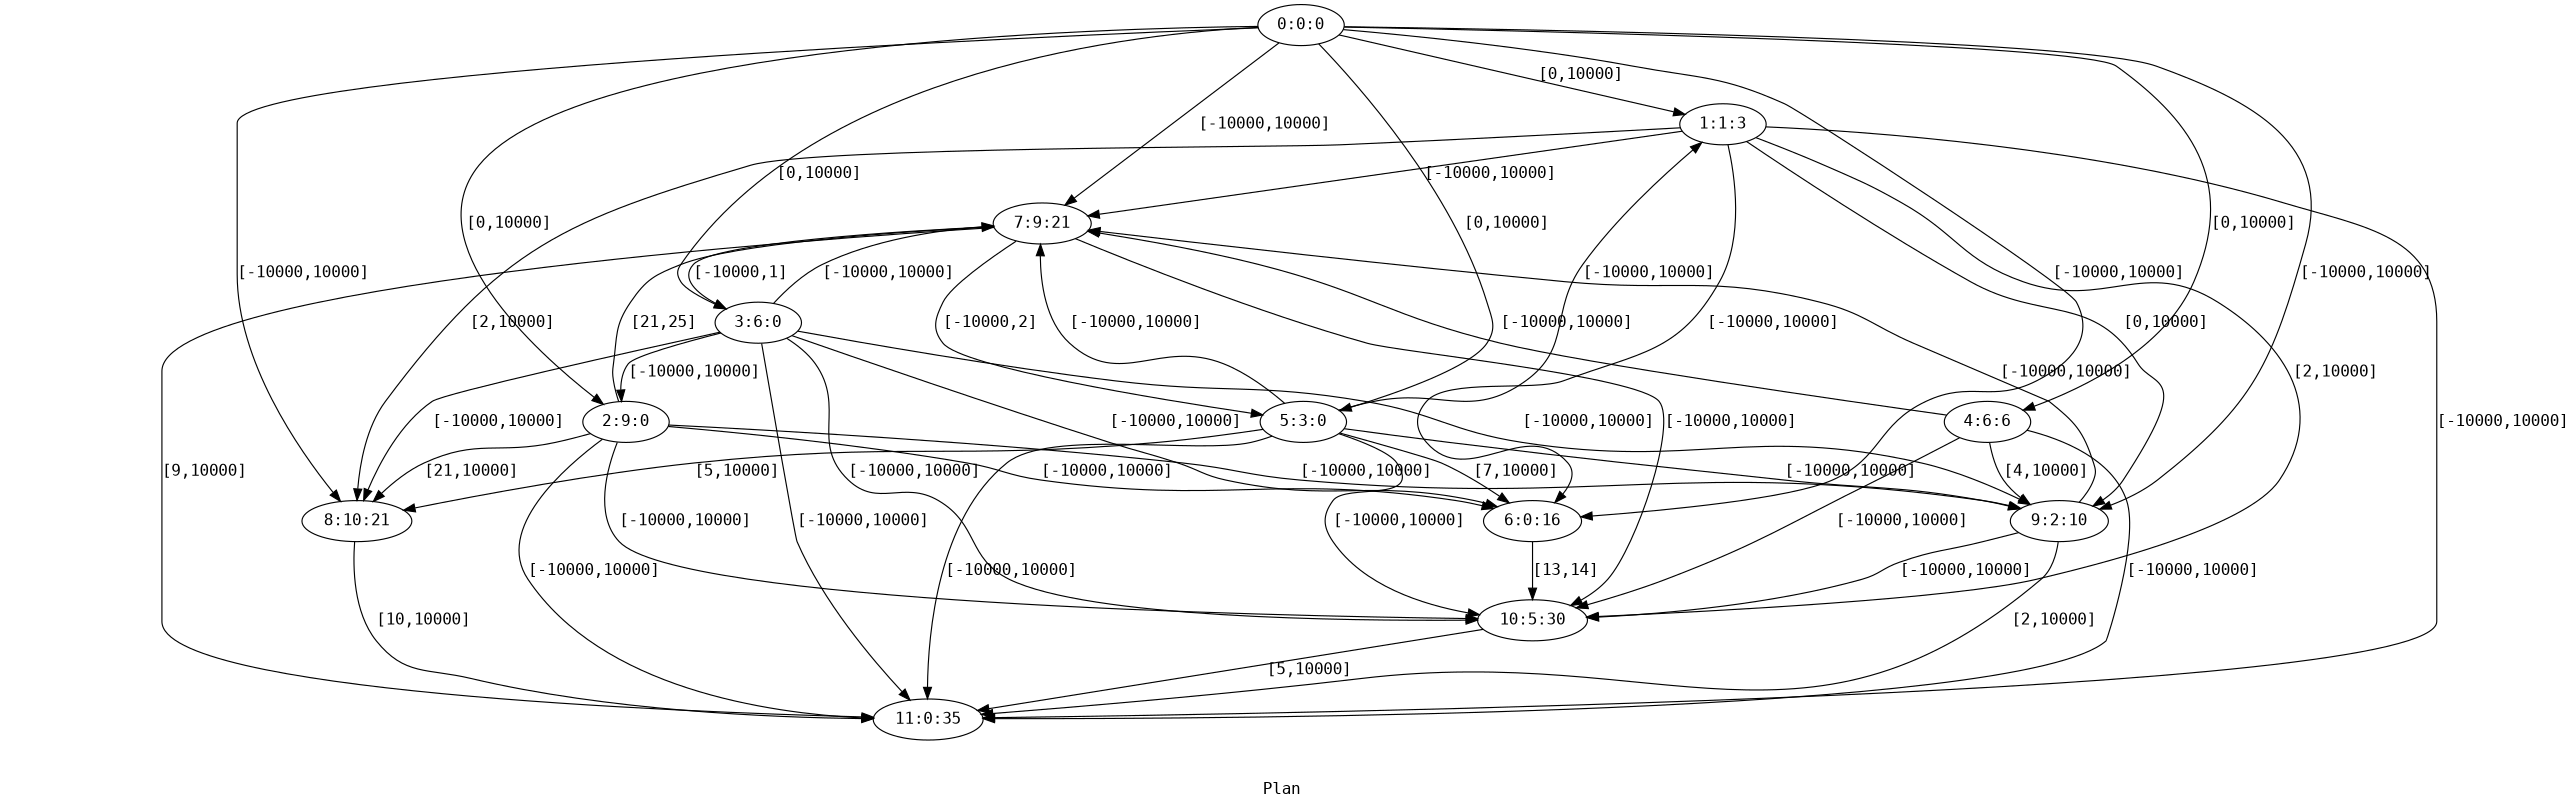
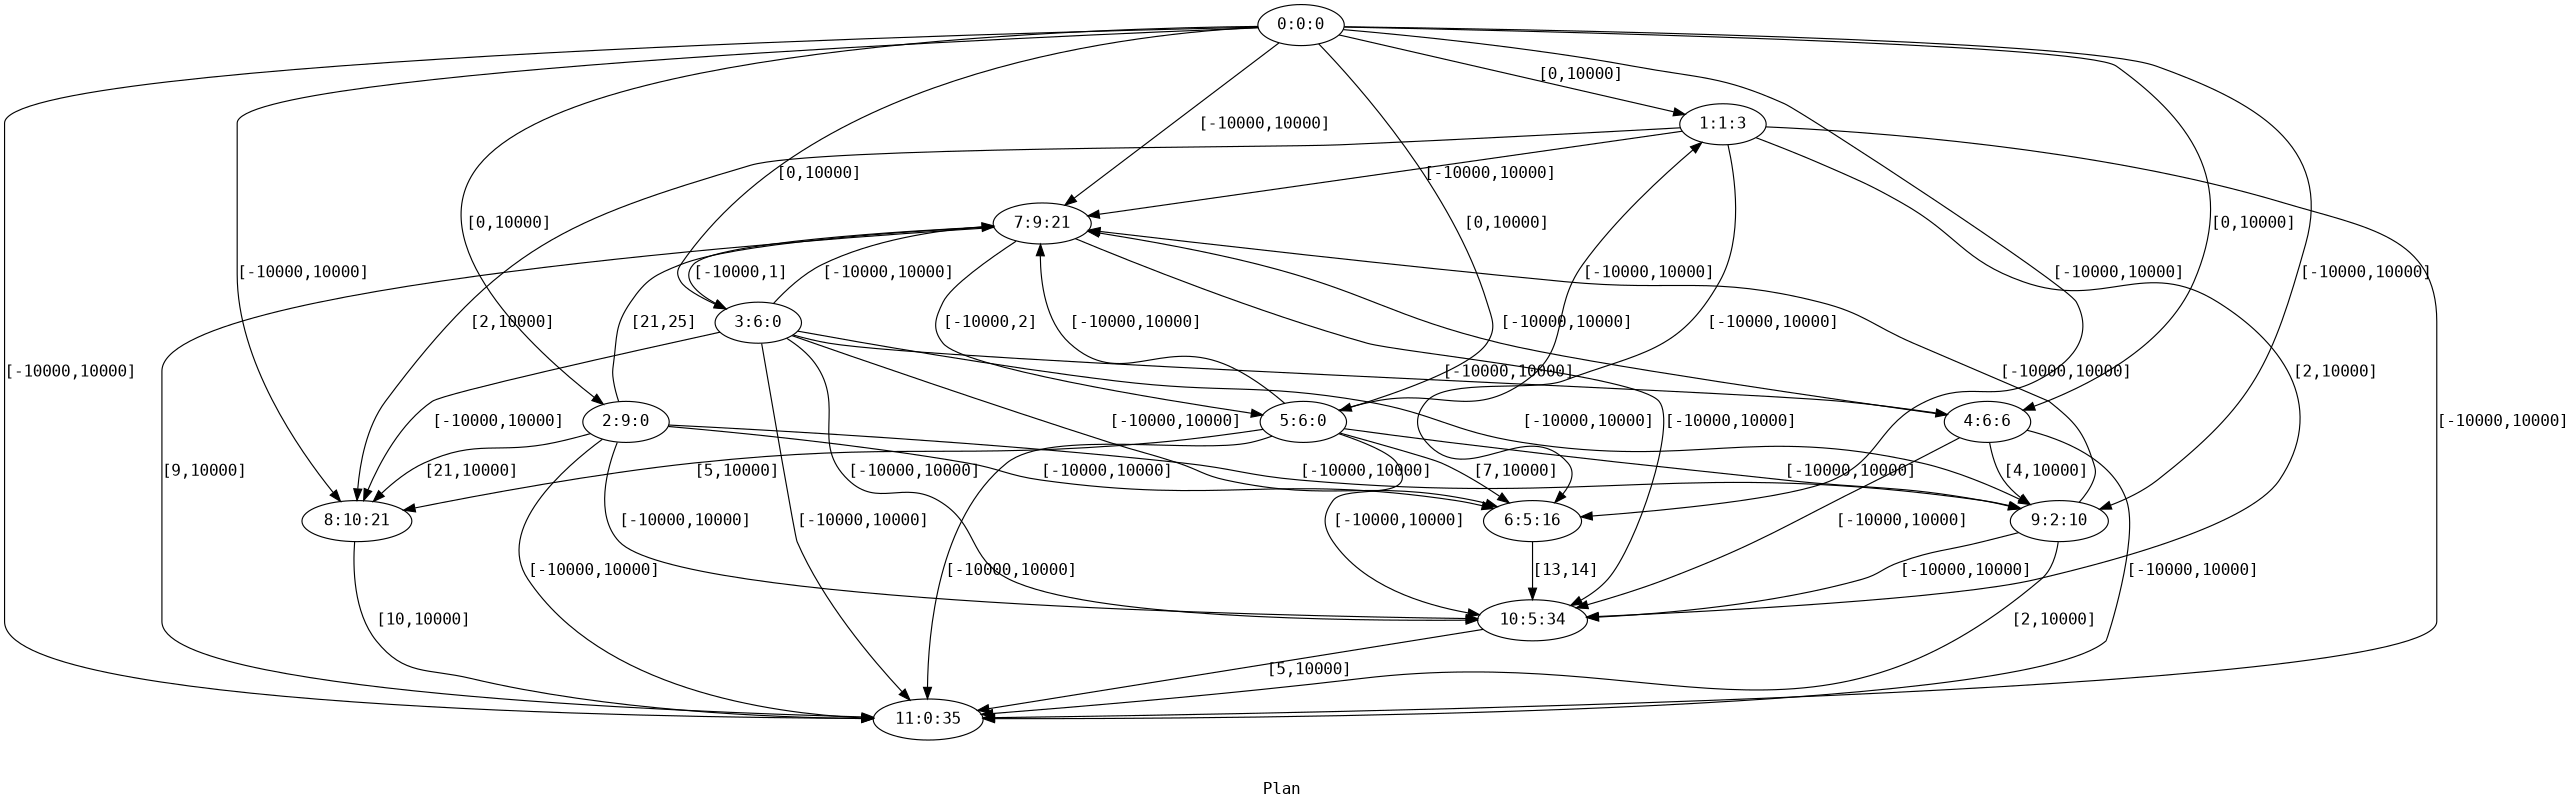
none -> (5, 179)
(2013, 299) -> none
(640, 357) -> (1364, 377)
(1303, 422) -> (1303, 422)
(1533, 521) -> (1533, 521)
(1533, 620) -> (1533, 620)
